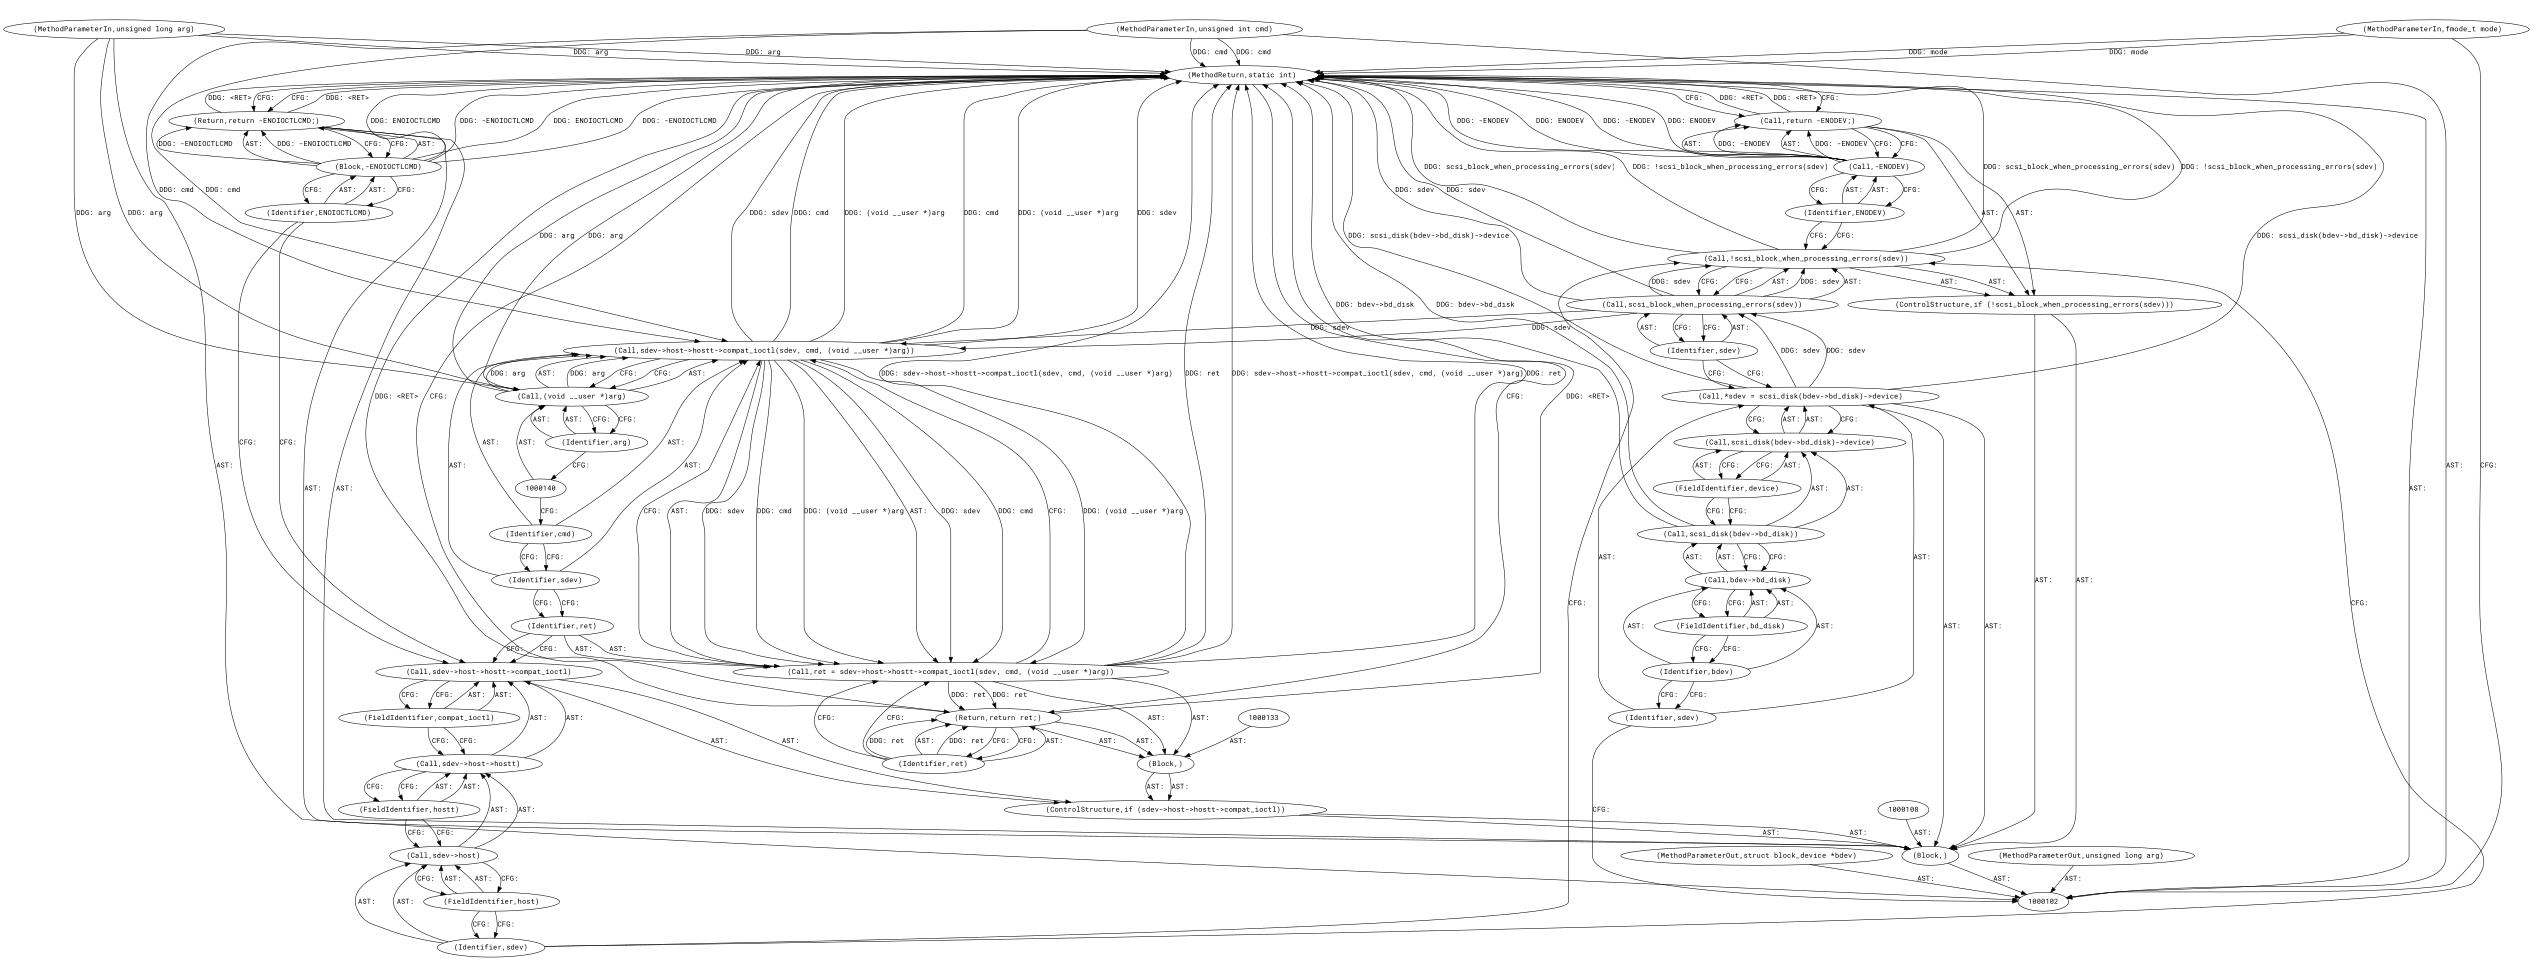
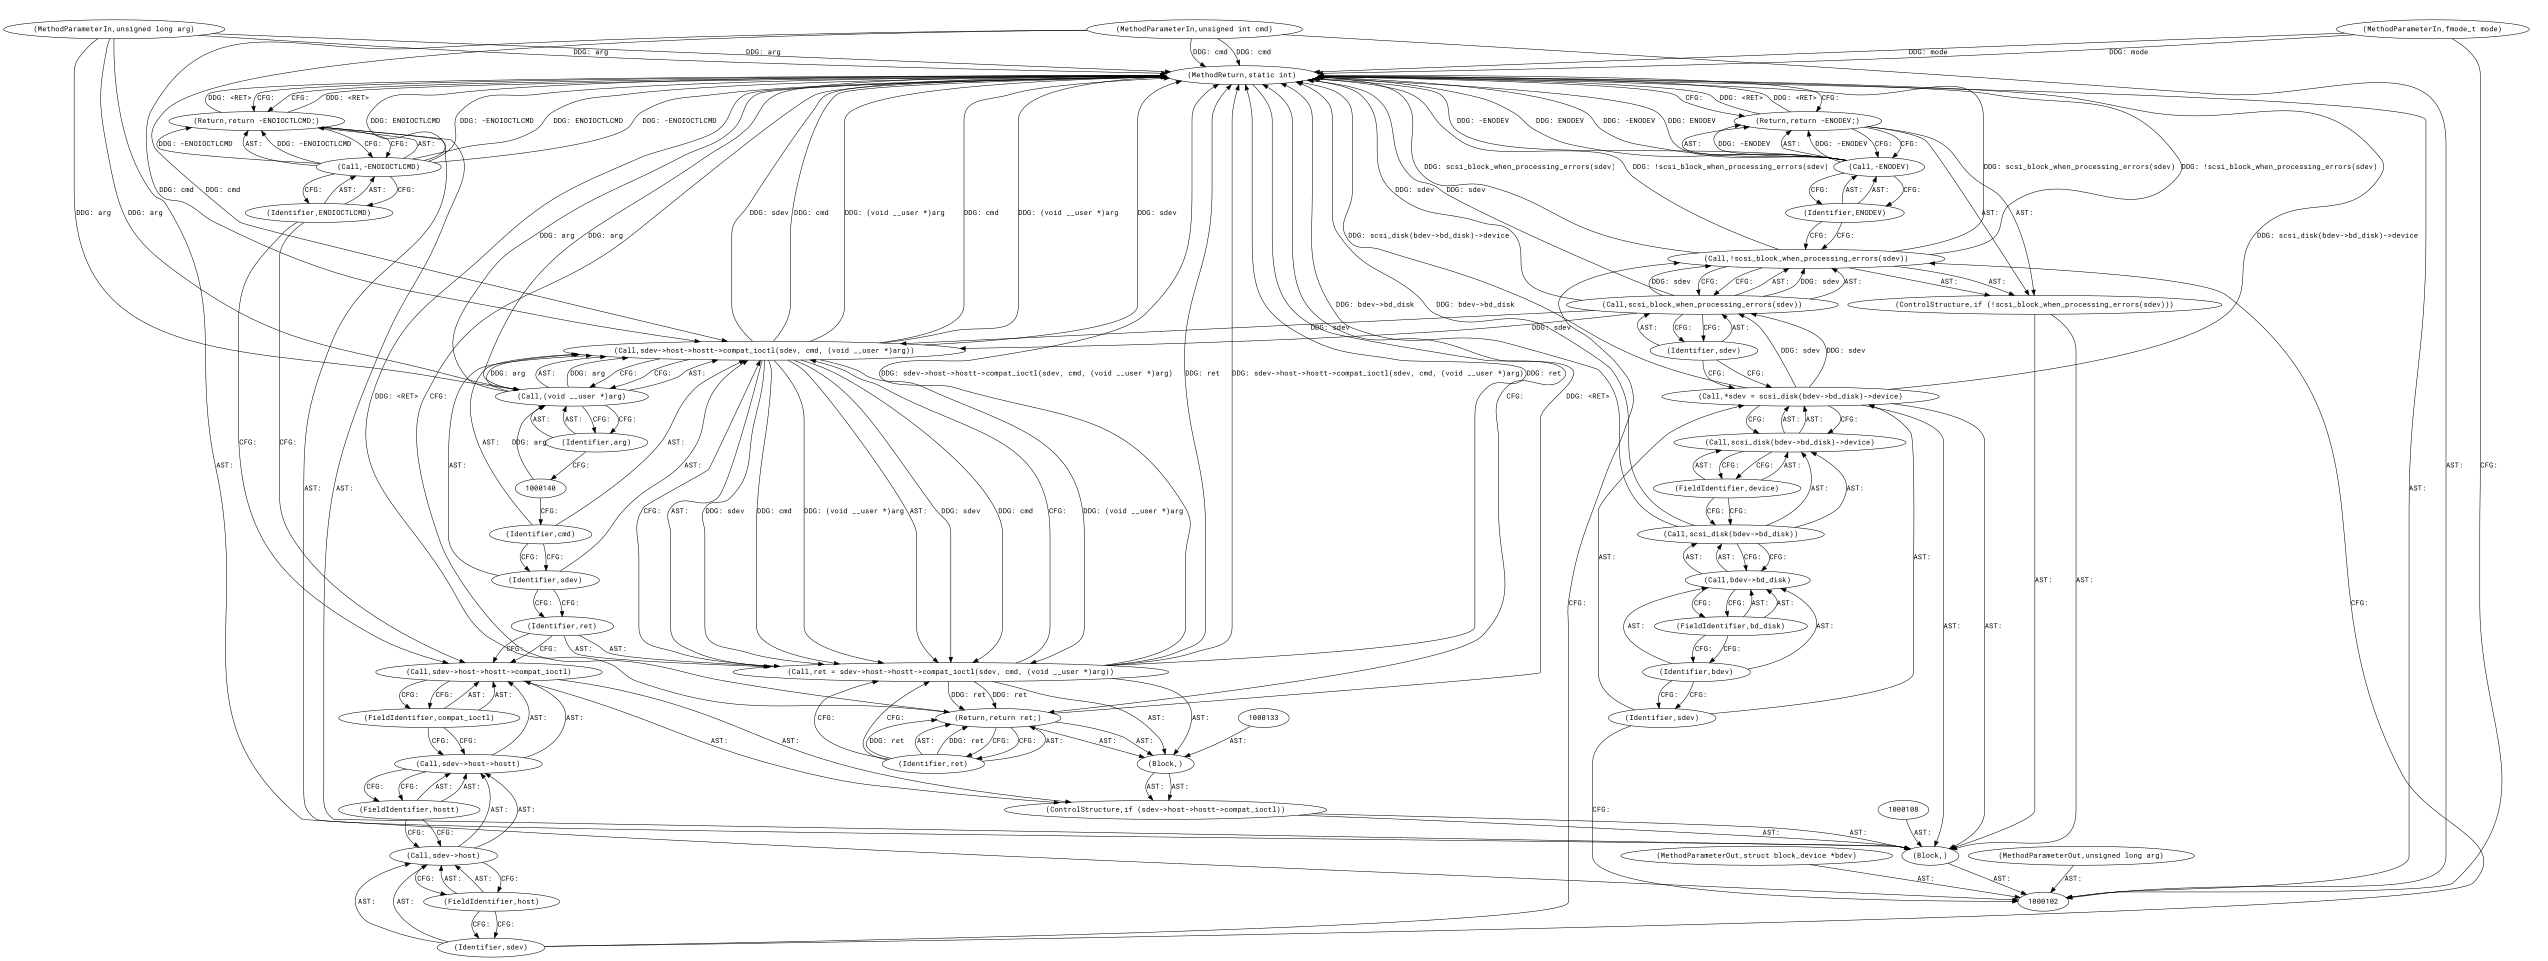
(1808, 121) -> (1808, 121)
(379, 167) -> (379, 167)
(530, 443) -> (530, 443)
